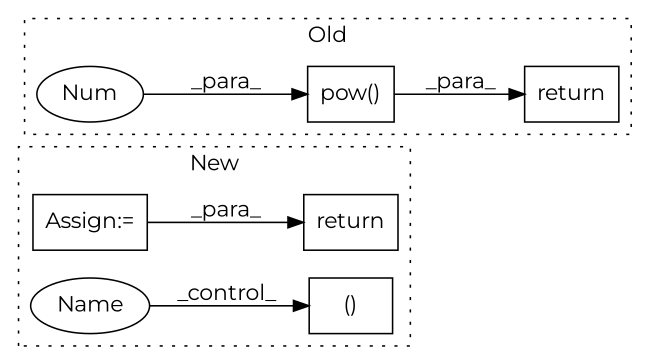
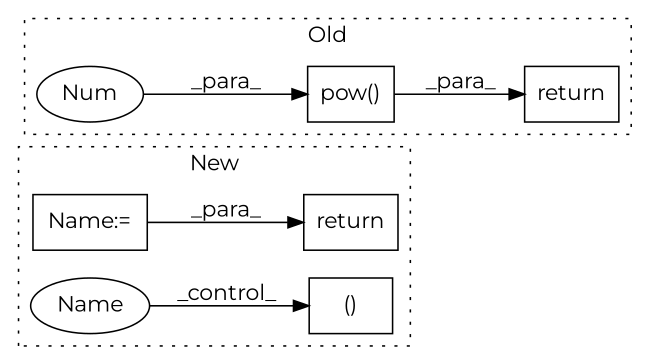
(90, 222) -> (90, 222)
